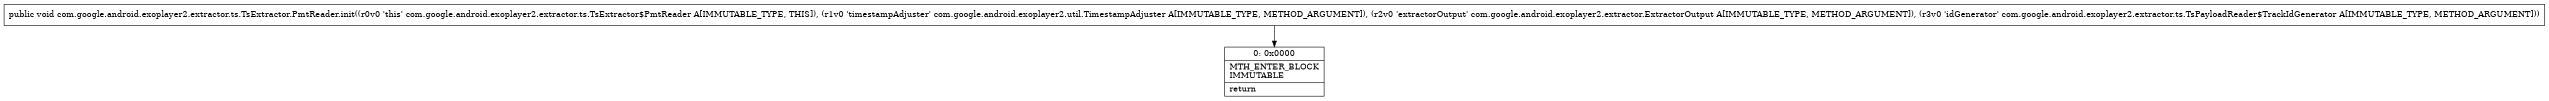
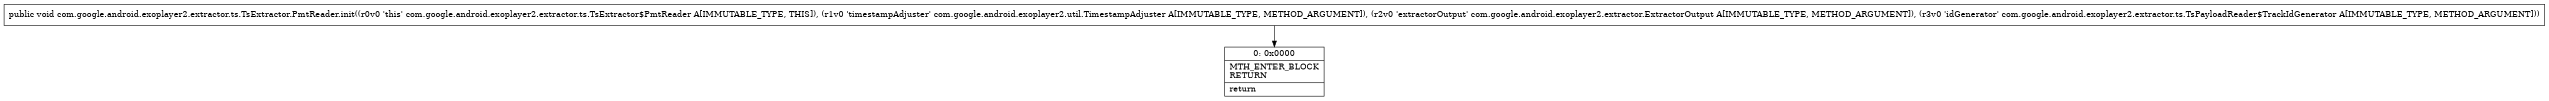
(1257, 76) -> (1248, 76)
